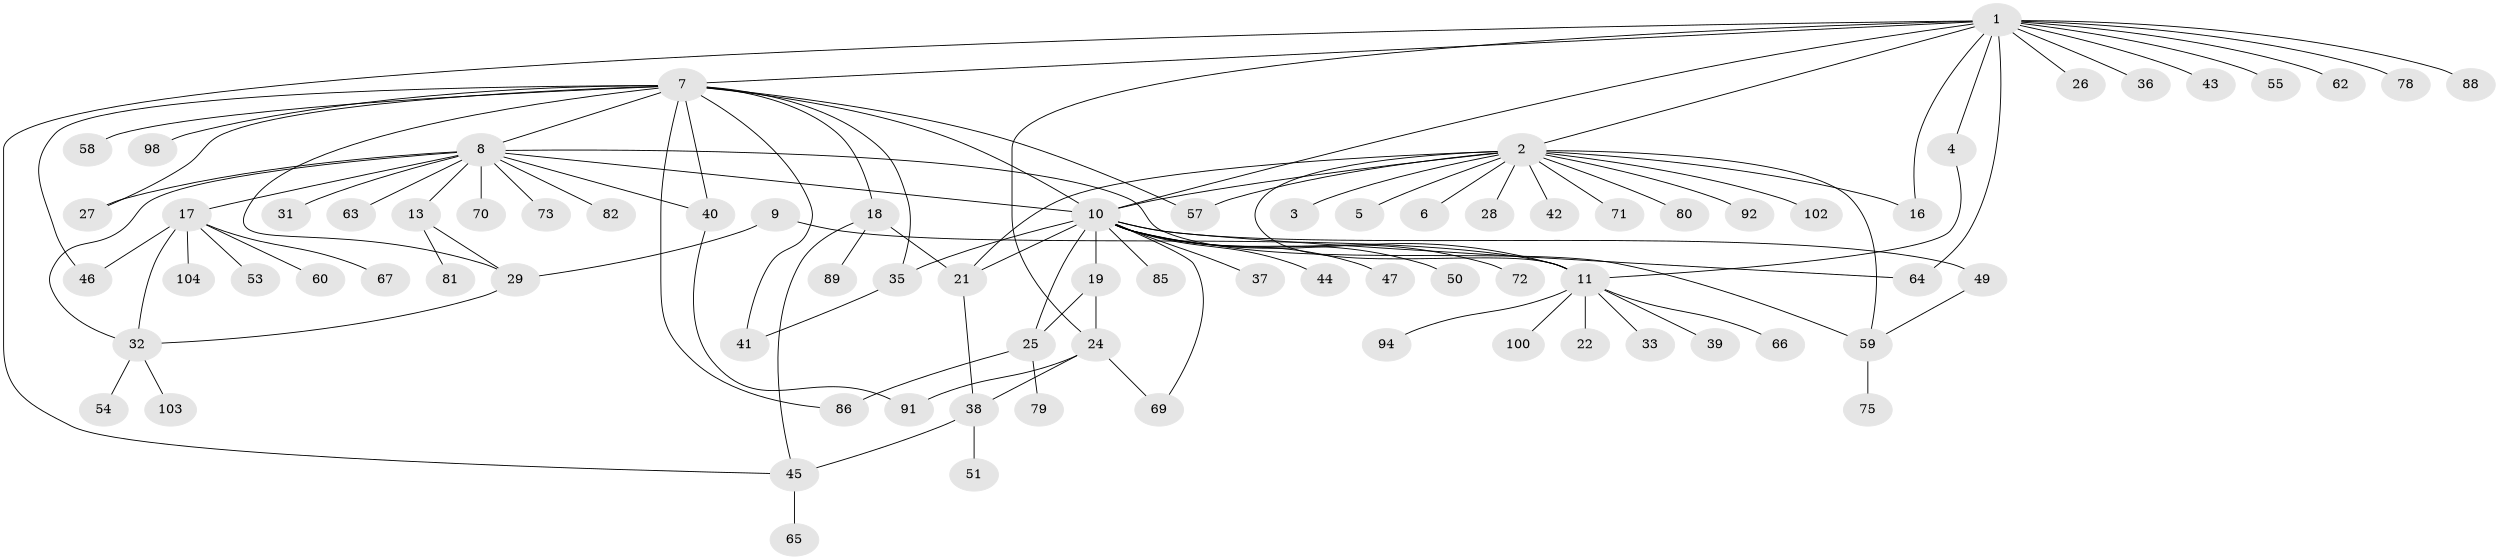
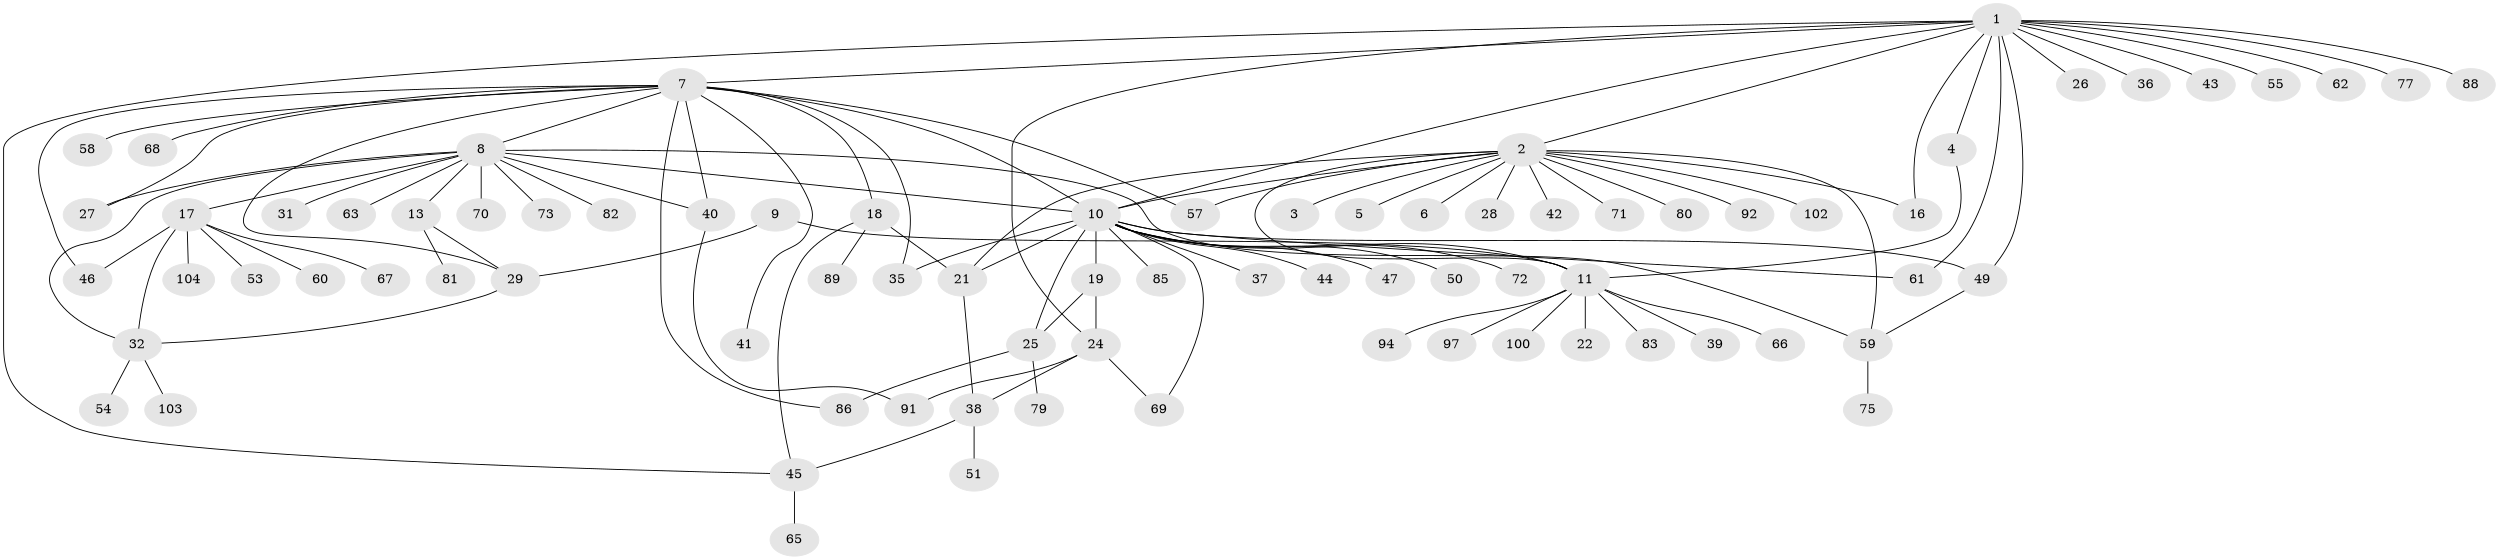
(2406, 85) -> (2406, 85)
(153, 150) -> (153, 150)
none -> (2022, 153)
(1918, 280) -> (1918, 280)
(822, 314) -> none
none -> (1452, 345)
(1650, 345) -> (1650, 345)
